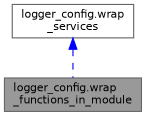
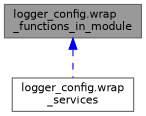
(73, 64) -> (73, 64)
